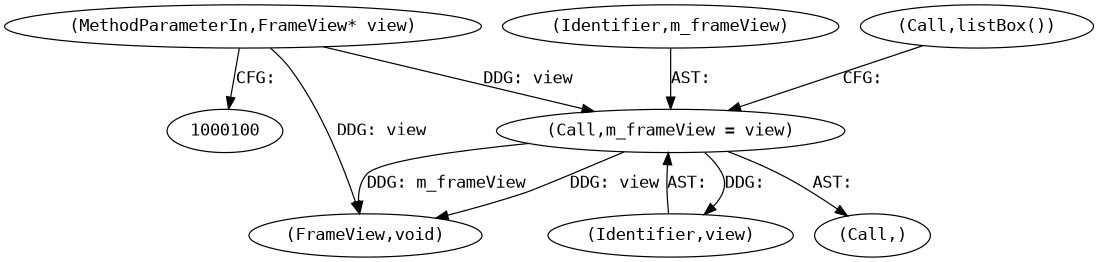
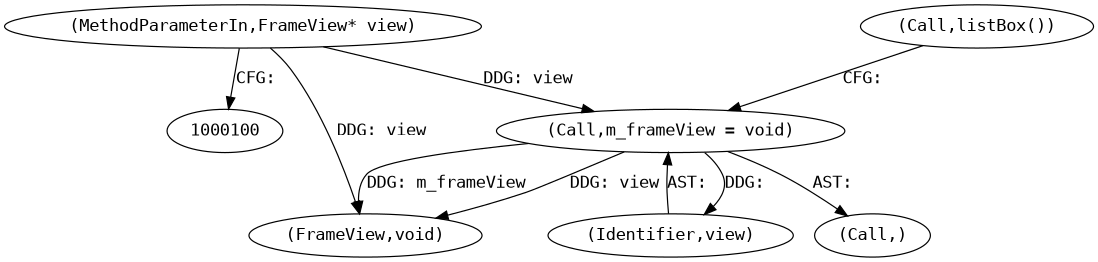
(671, 26) -> none
(671, 131) -> (671, 131)
